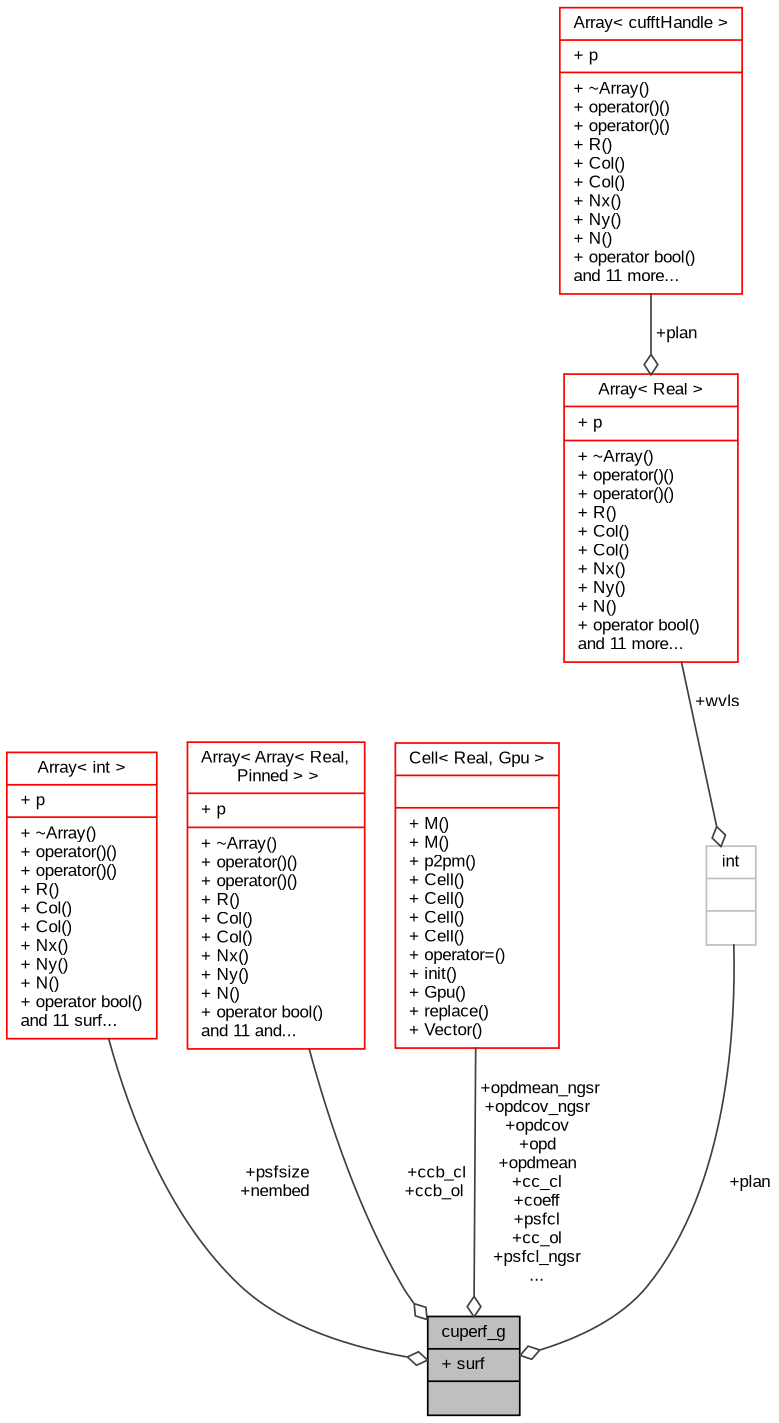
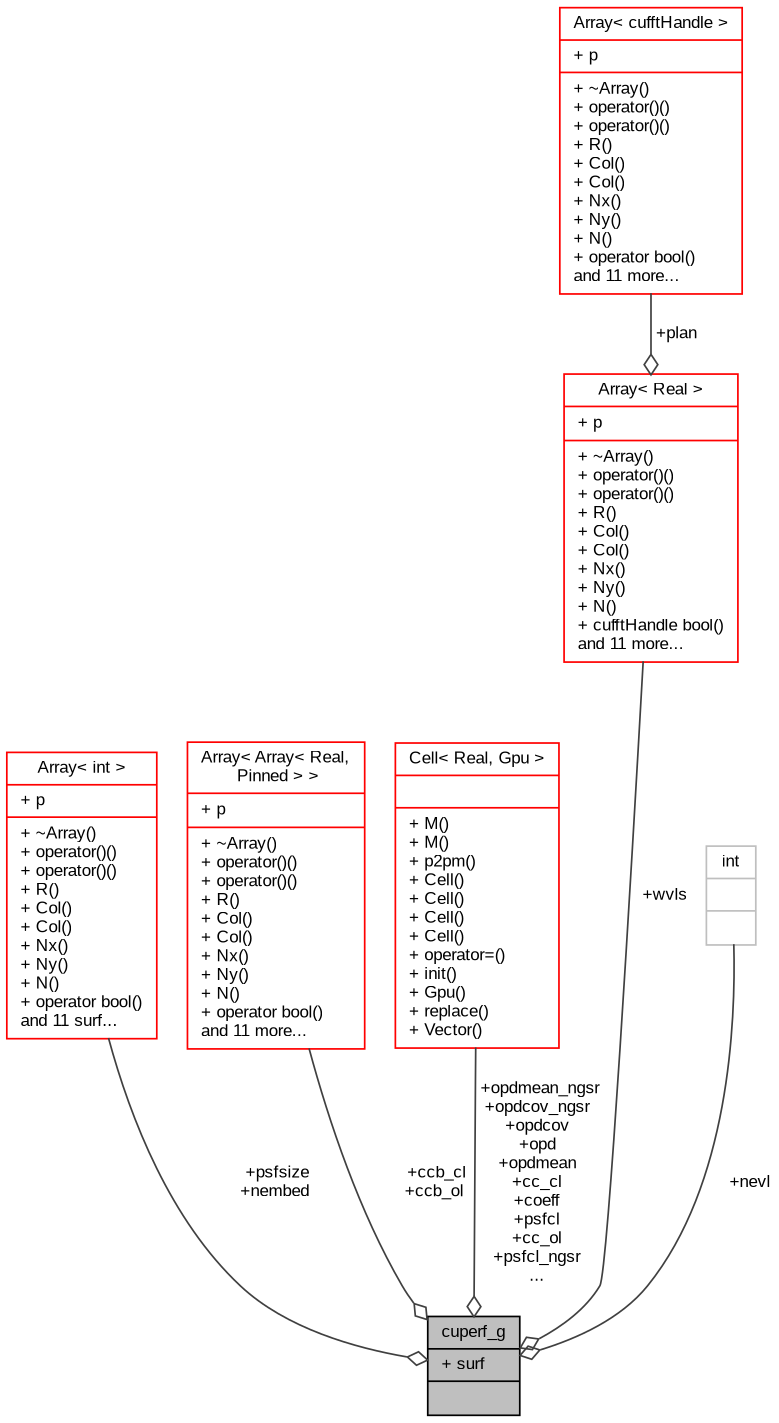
(639, 625) -> (651, 625)
(699, 744) -> (622, 1014)
(250, 1031) -> (255, 1031)
(748, 1183) -> (748, 1183)
